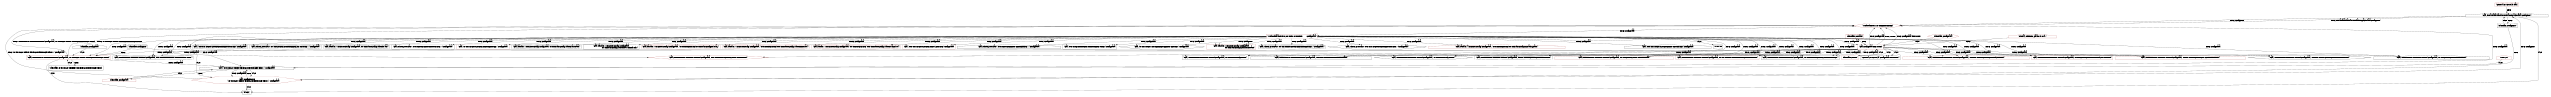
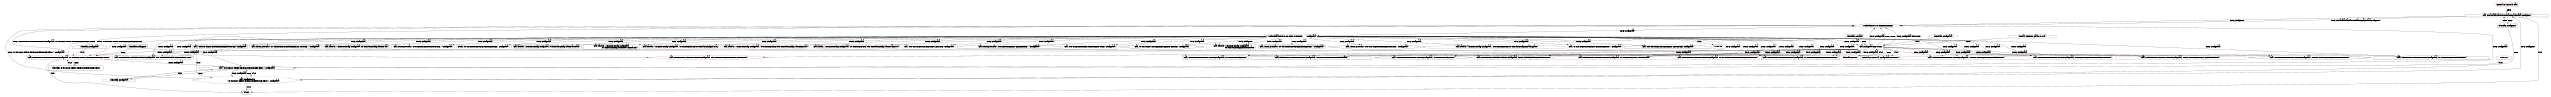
(483, 47) -> (483, 47)
none -> (1595, 47)
(1889, 52) -> (1889, 52)
(76, 68) -> (76, 68)
